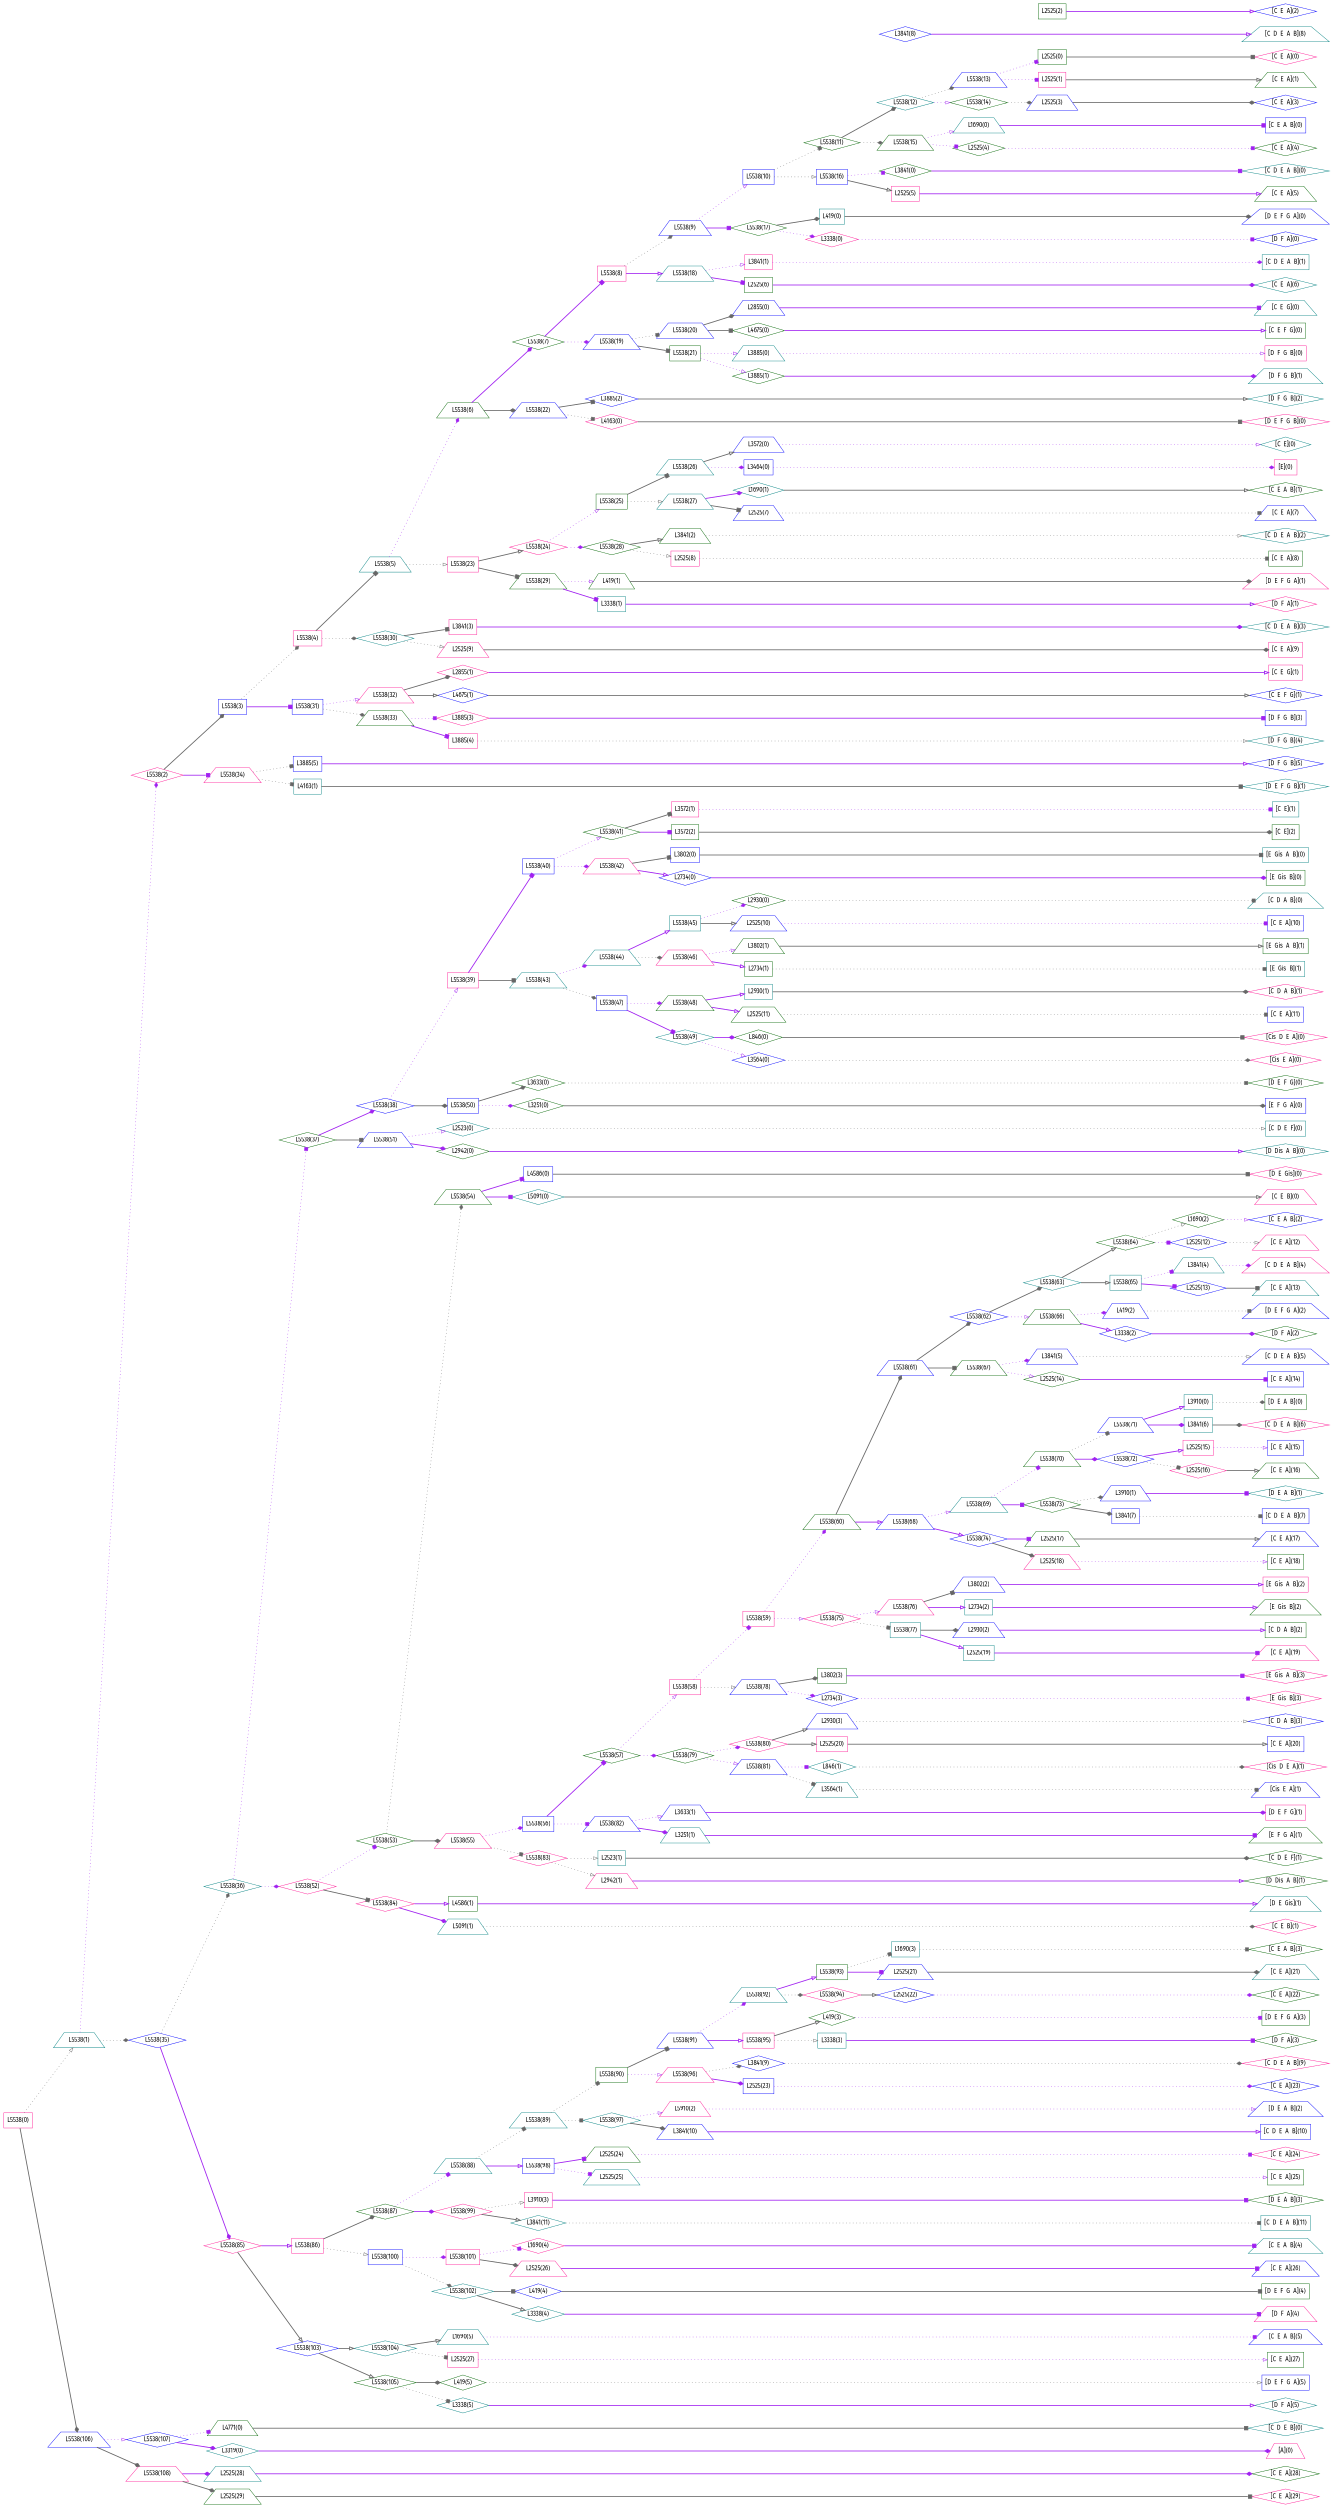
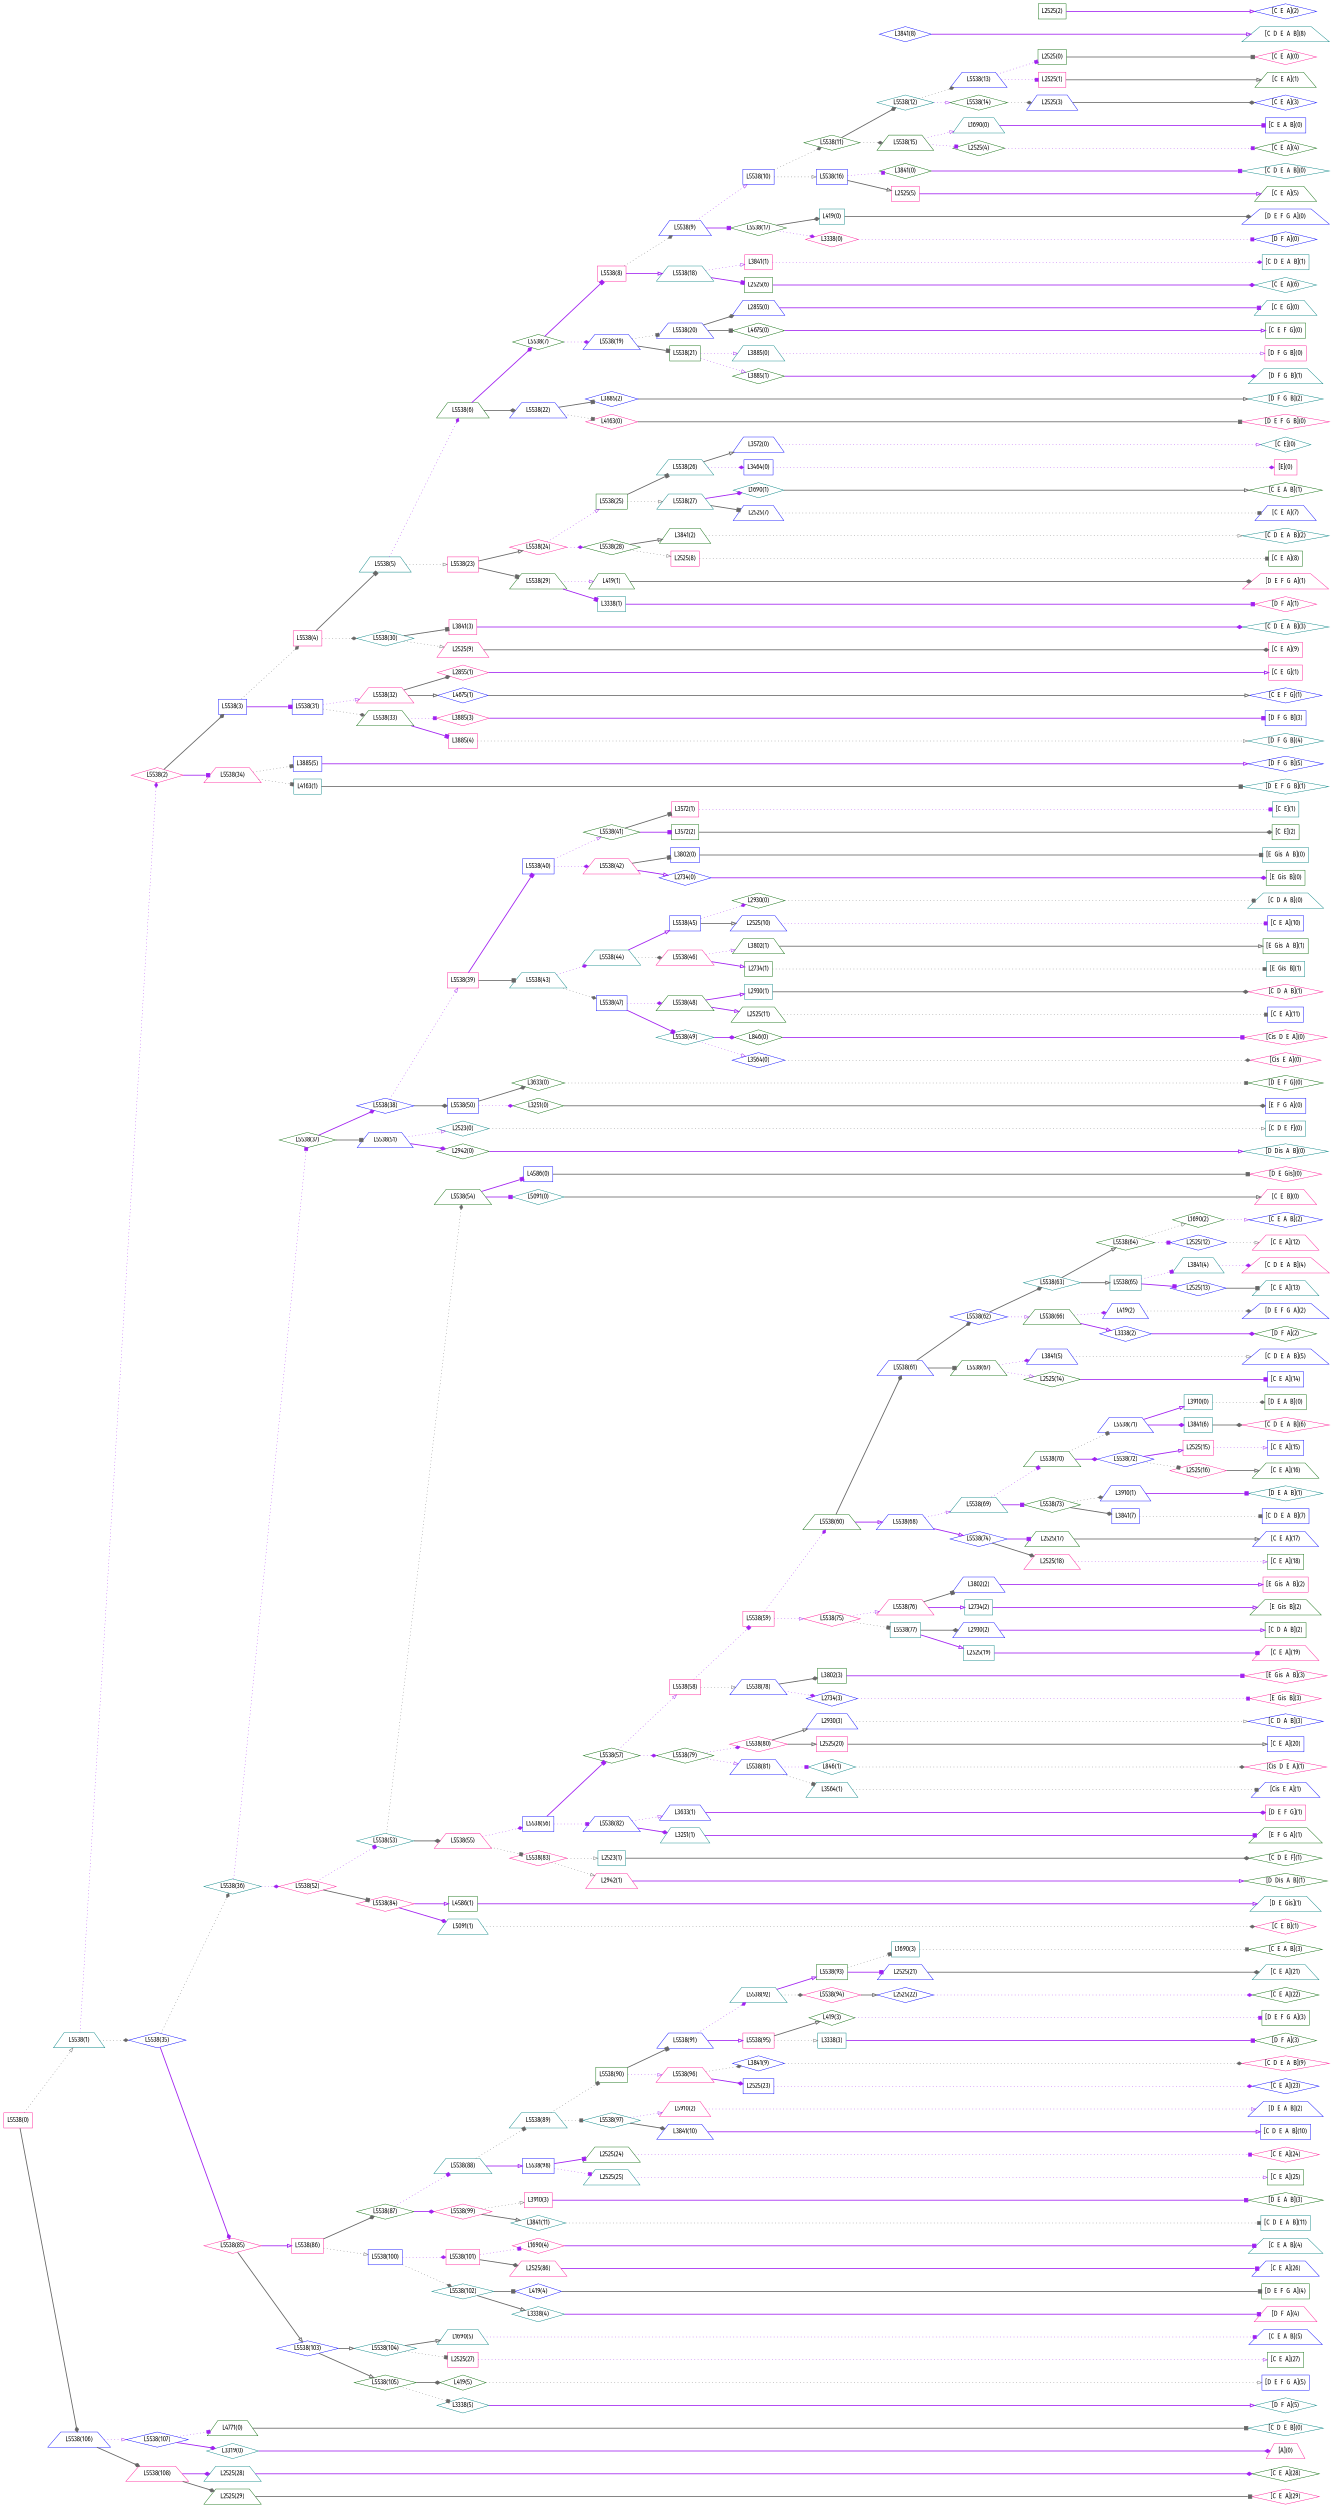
(796, 160) -> (795, 160)
(938, 604) -> (938, 604)
(685, 923) -> (685, 923)
(1011, 1037) -> (1011, 1037)
(1195, 1311) -> (1195, 1311)
(385, 1841) -> (385, 1841)
(538, 2269) -> (538, 2269)
